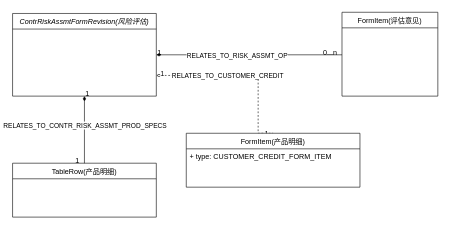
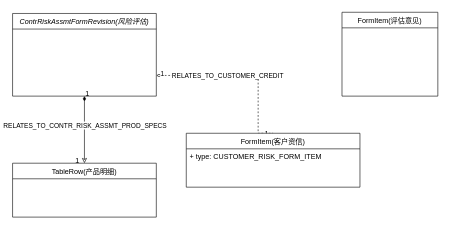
(236, 55) -> none
(273, 142) -> (273, 142)
(255, 158) -> (251, 158)
(84, 159) -> (84, 158)
